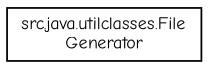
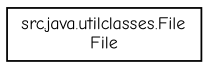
(104, 34) -> (104, 34)
